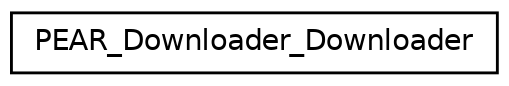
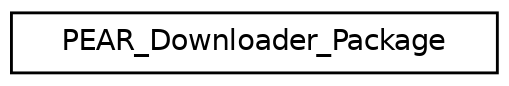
(254, 43) -> (254, 43)
